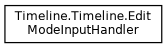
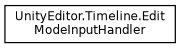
(83, 24) -> (90, 24)
